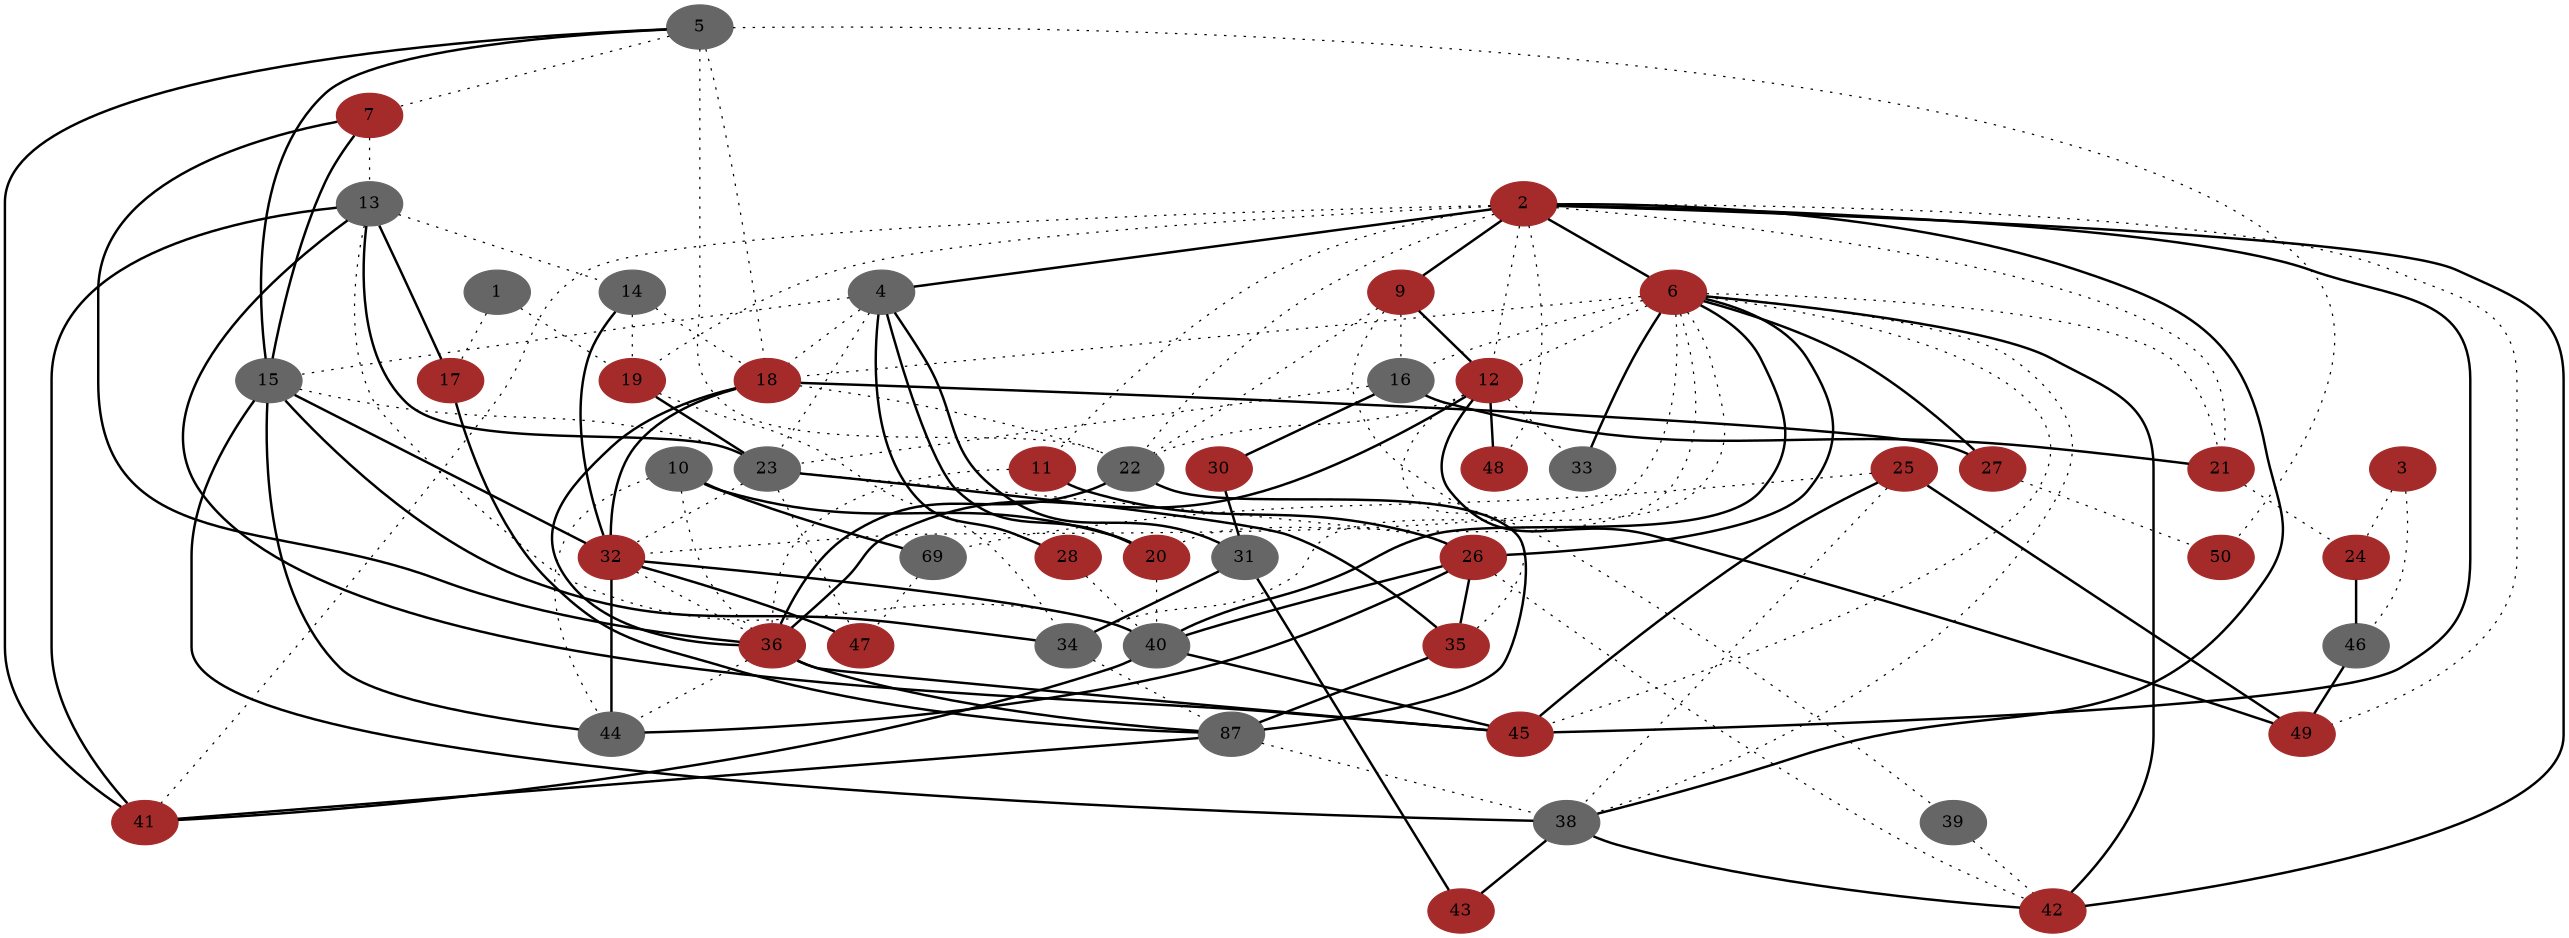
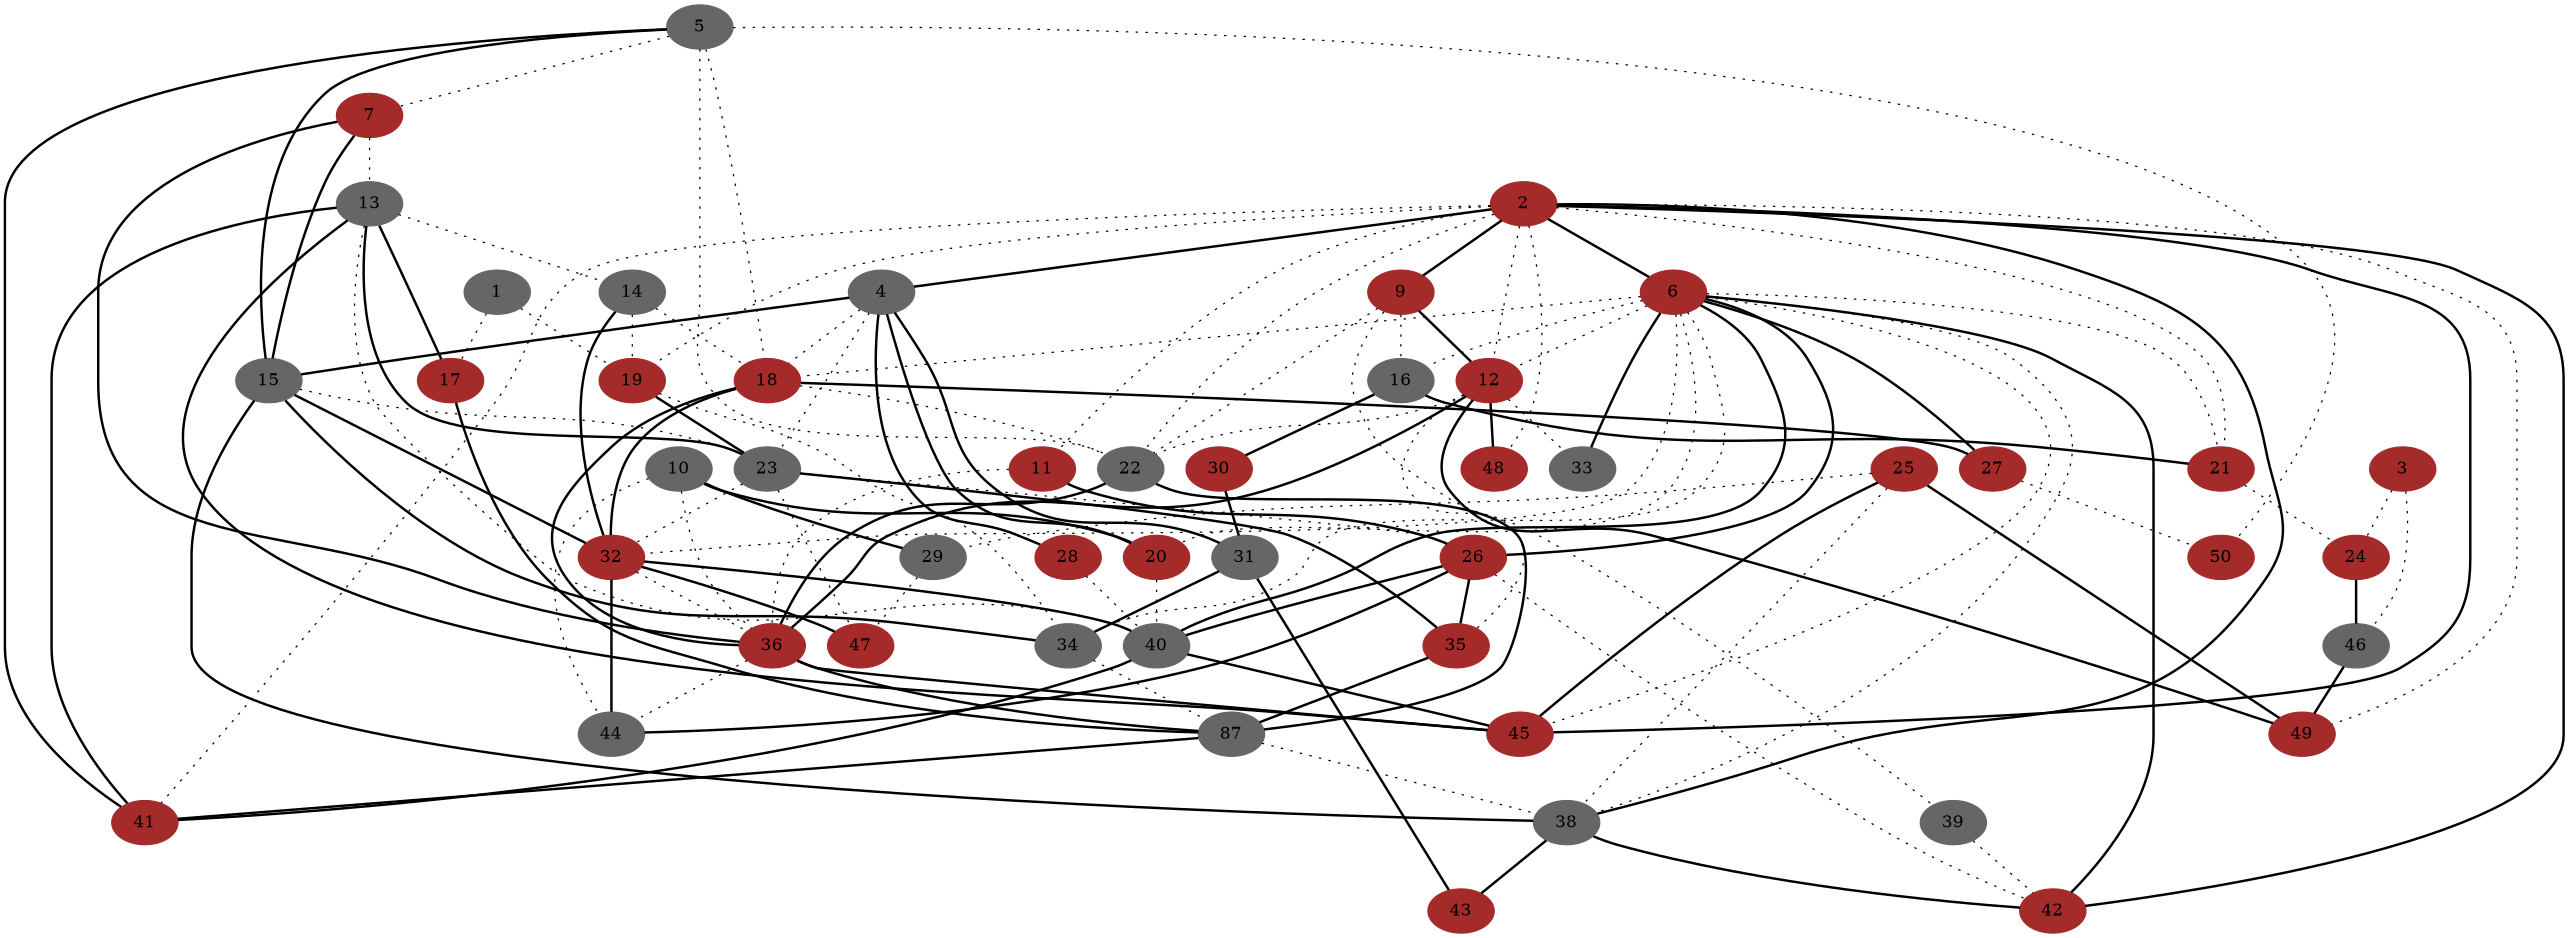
(589, 333) -> (589, 333)
(1098, 423) -> none
(933, 557) -> (933, 557)
(330, 655) -> none
